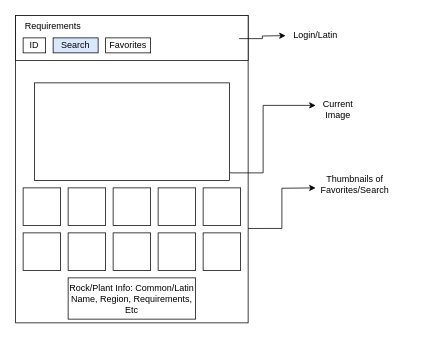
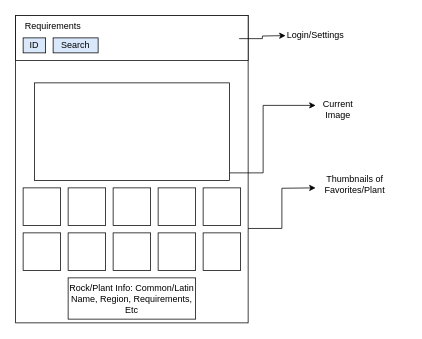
(315, 36) -> (315, 36)
(34, 45) -> (34, 45)
(128, 45) -> none
(355, 184) -> (355, 184)
